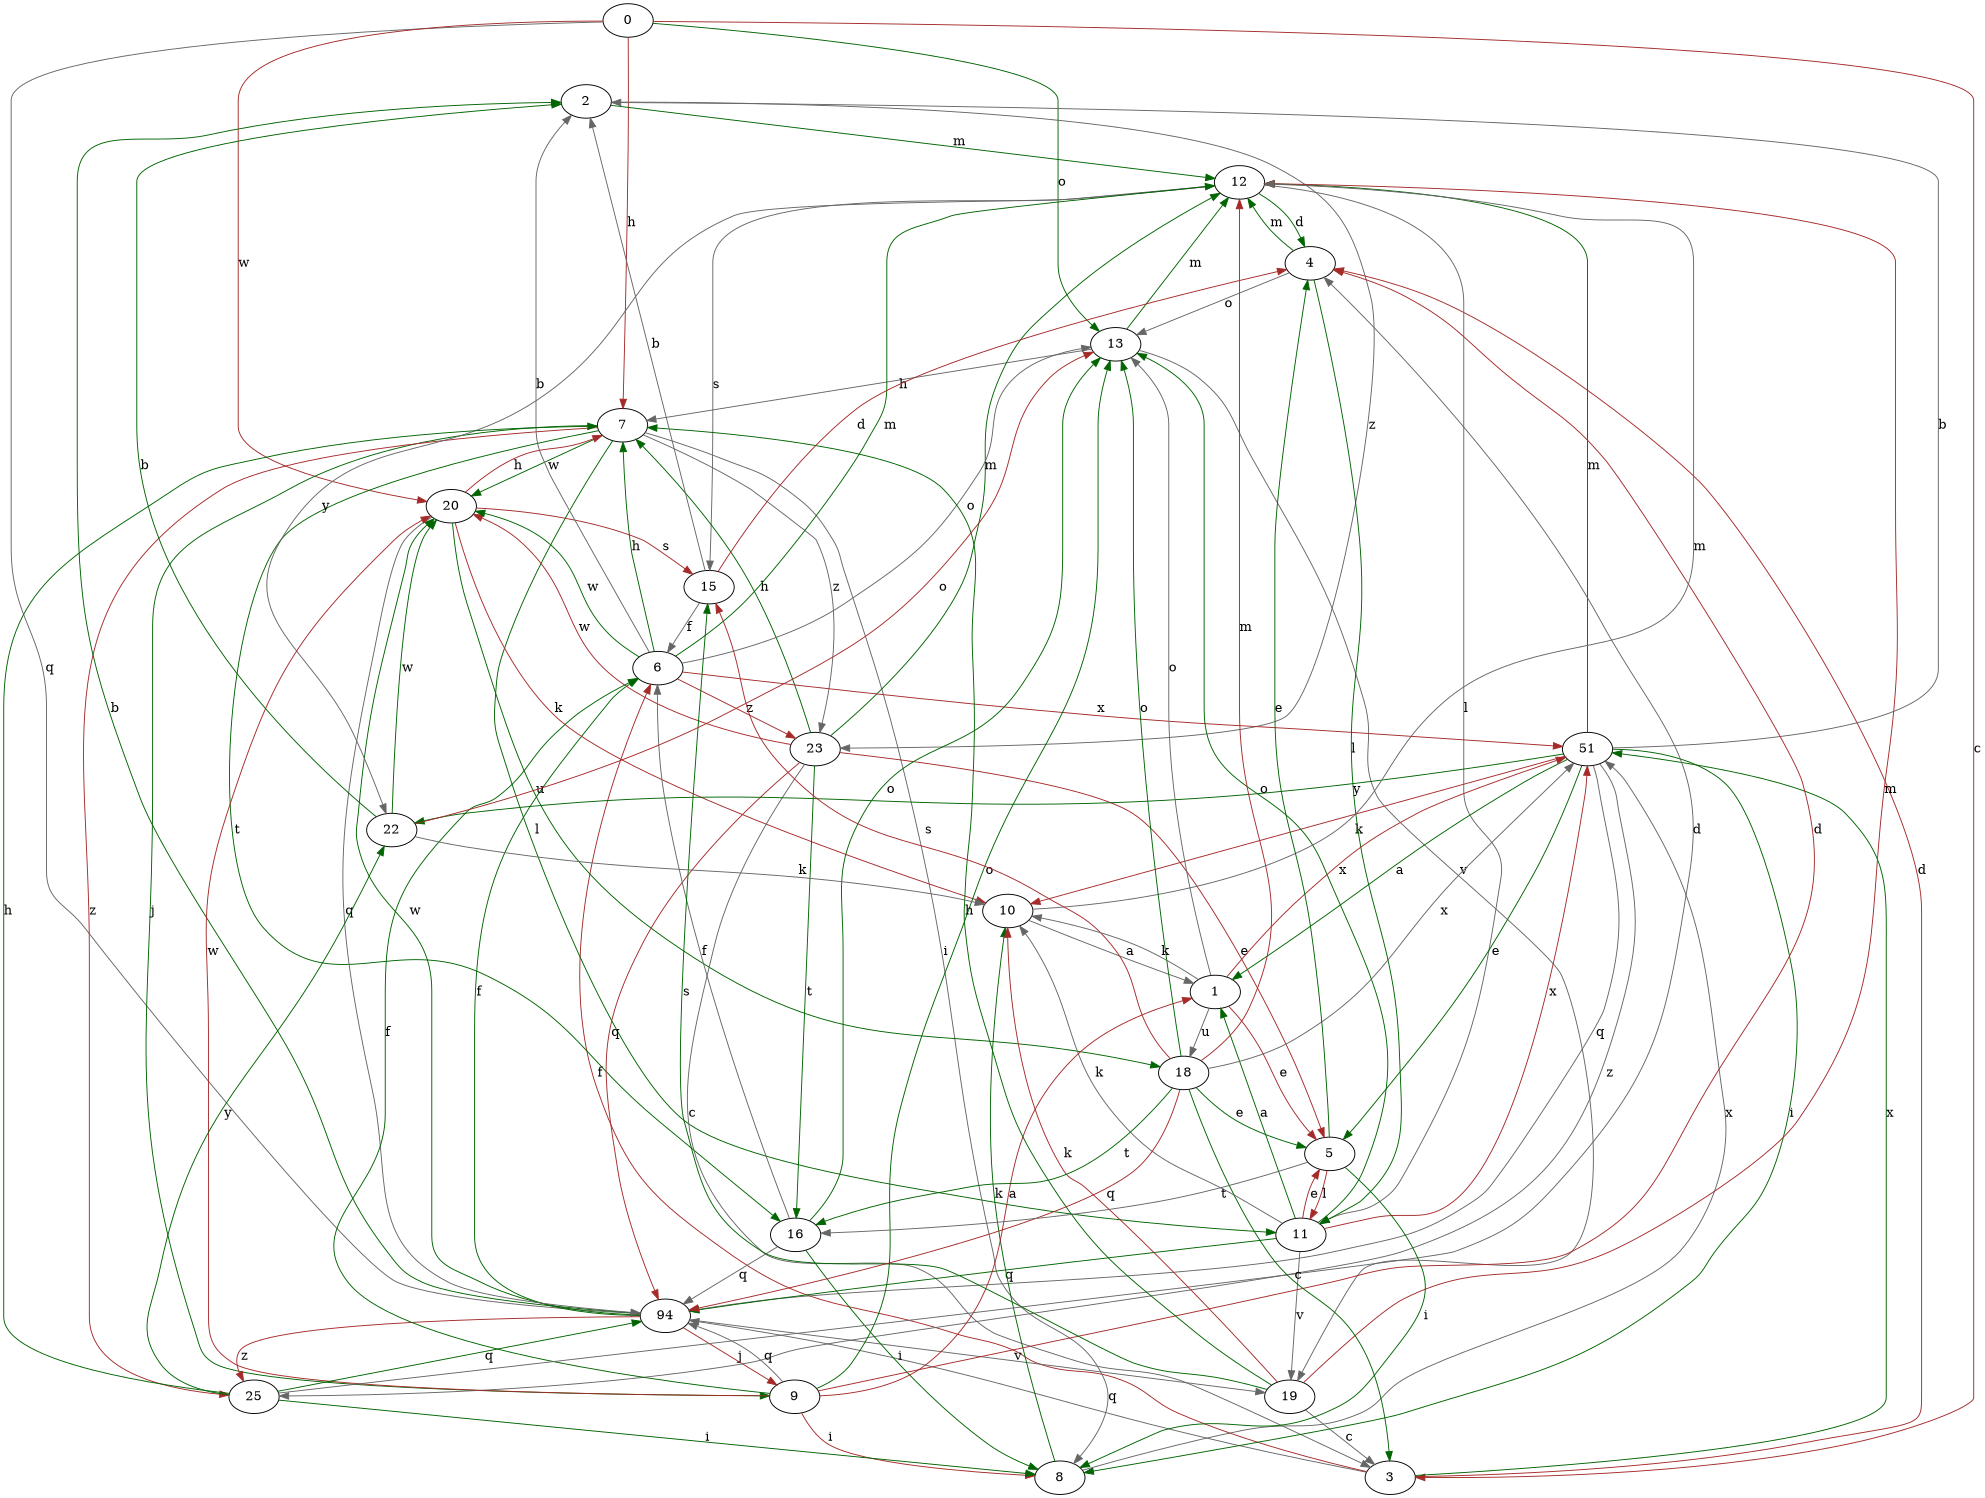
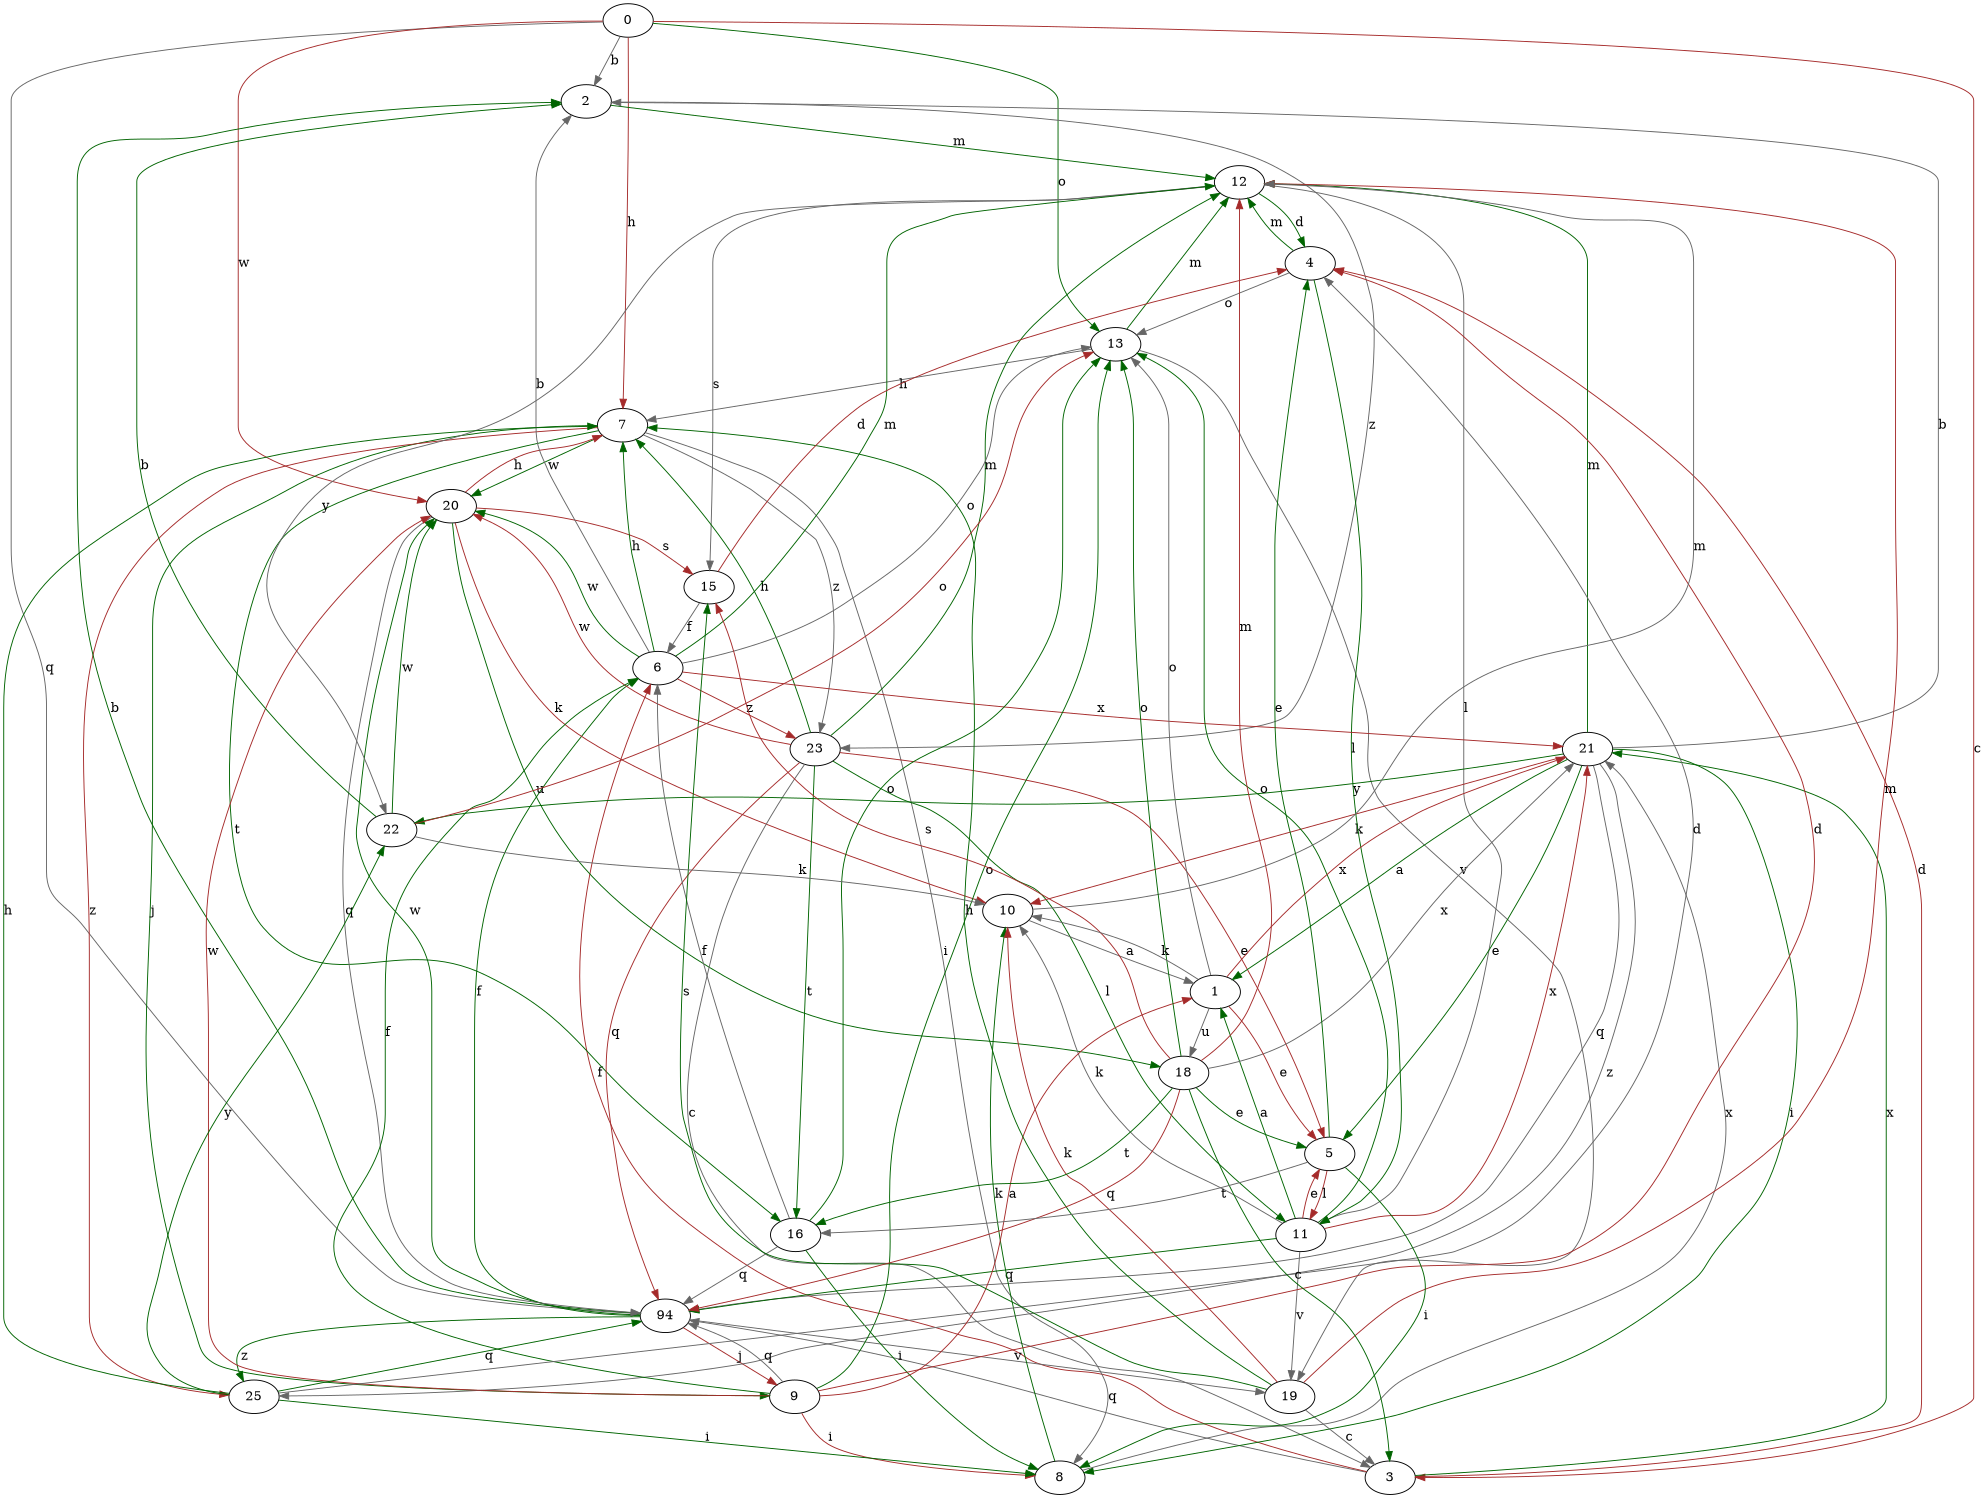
(649, 349) -> (609, 57)
(1588, 749) -> (1588, 749)
(634, 1059) -> (1082, 960)
(427, 1322) -> (427, 1322)
